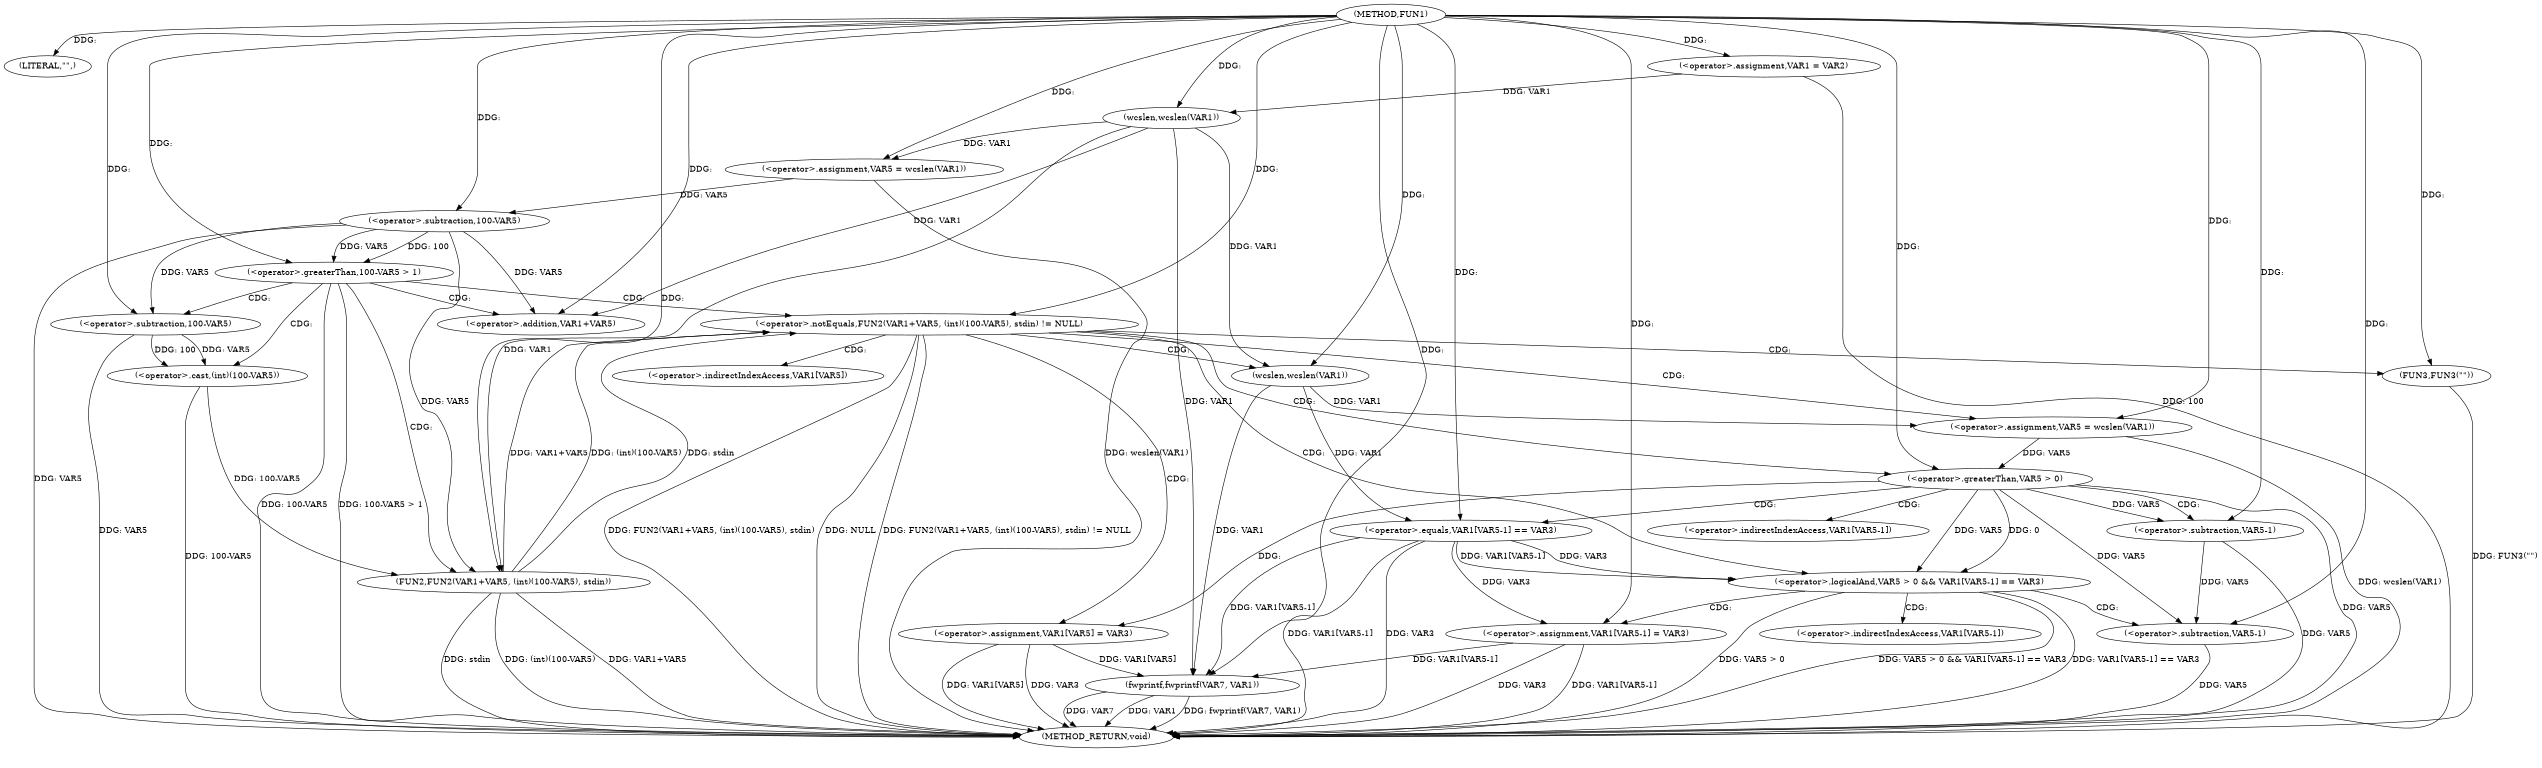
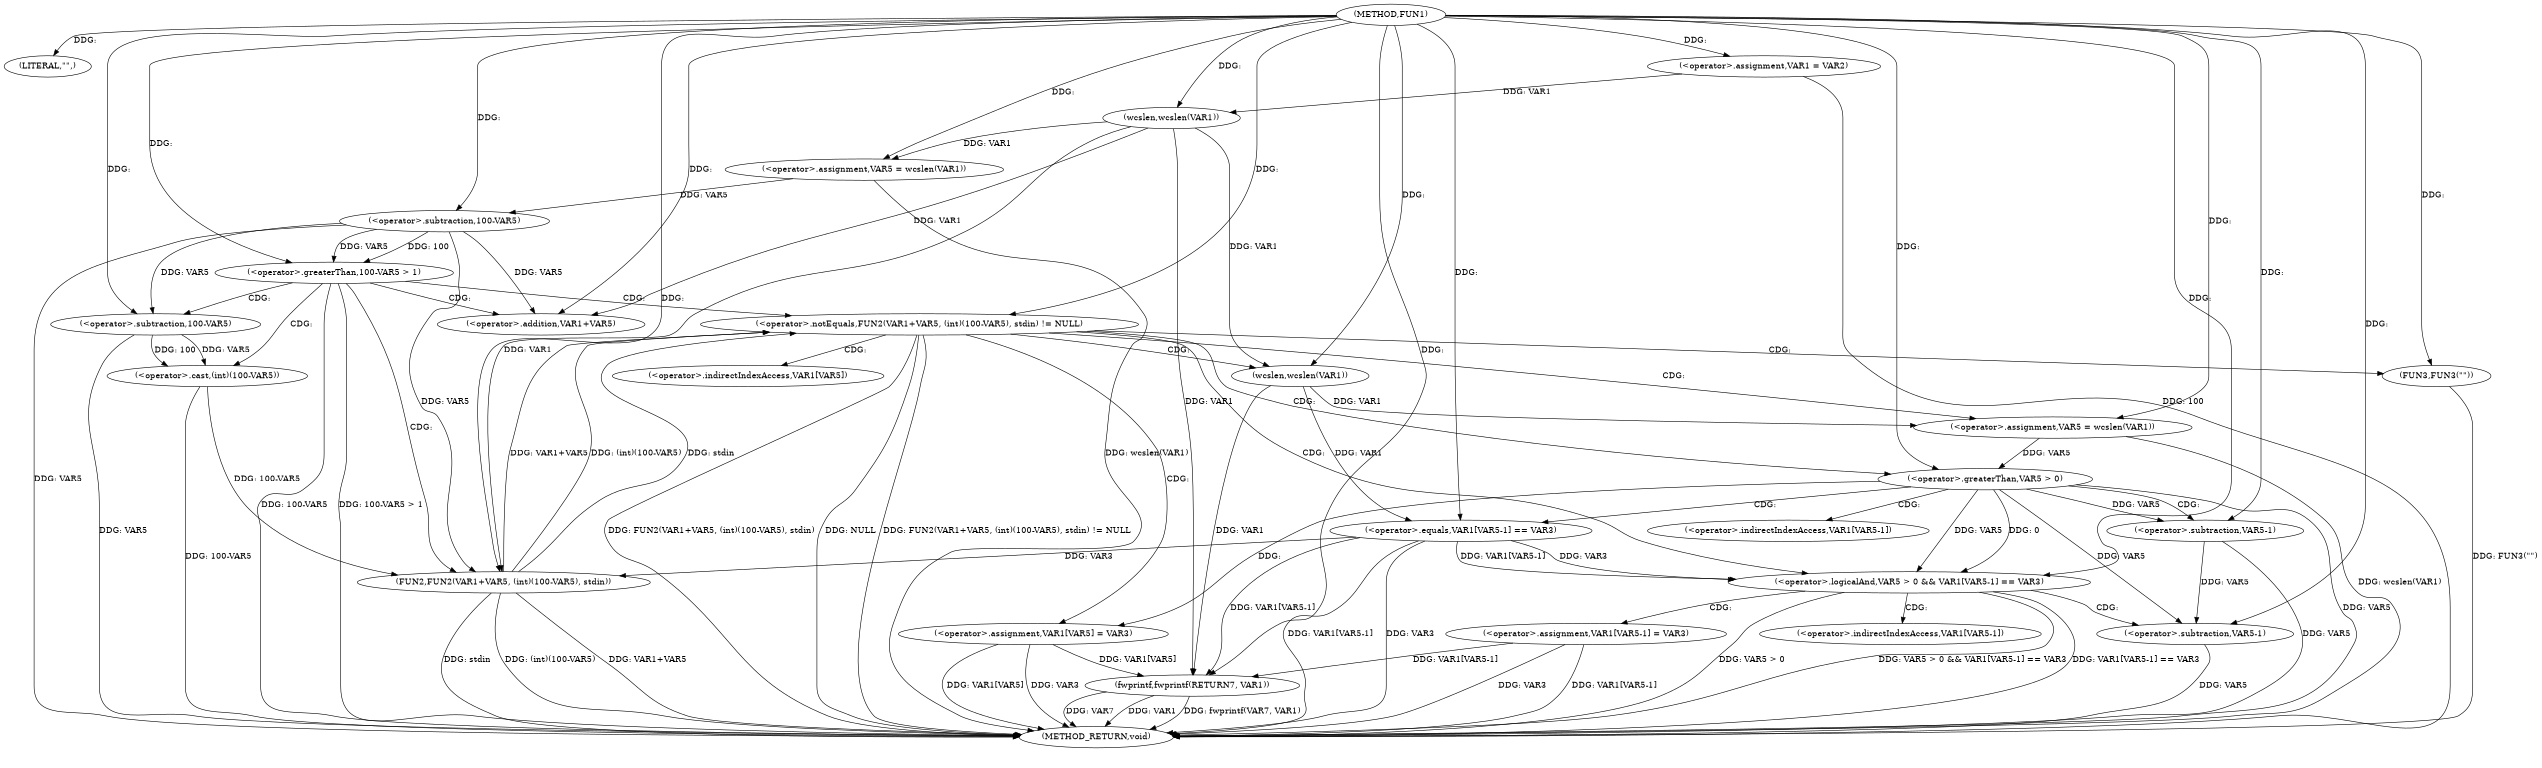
(1631, 246) -> (2164, 60)
(1484, 593) -> (991, 557)
(1192, 686) -> (1192, 686)
